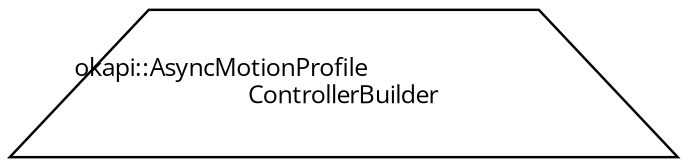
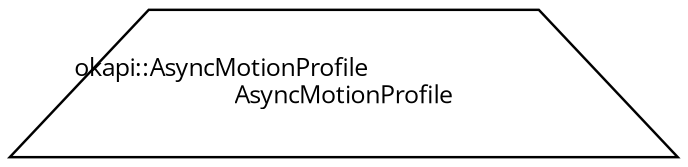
(344, 83) -> (344, 83)
